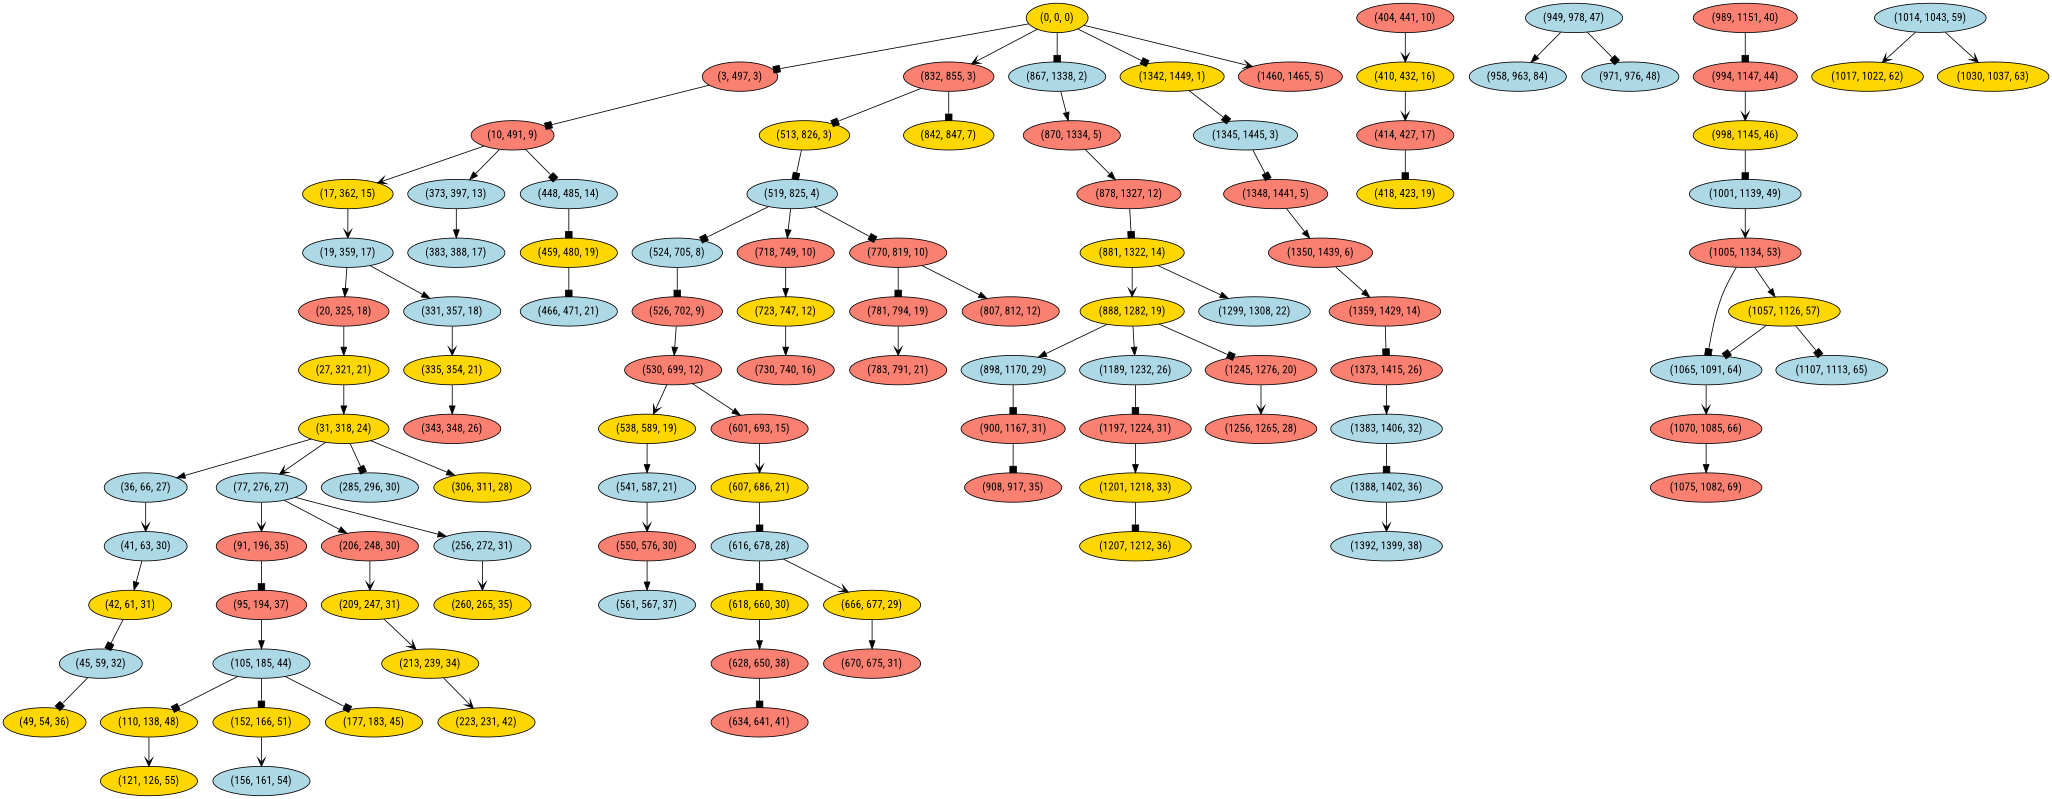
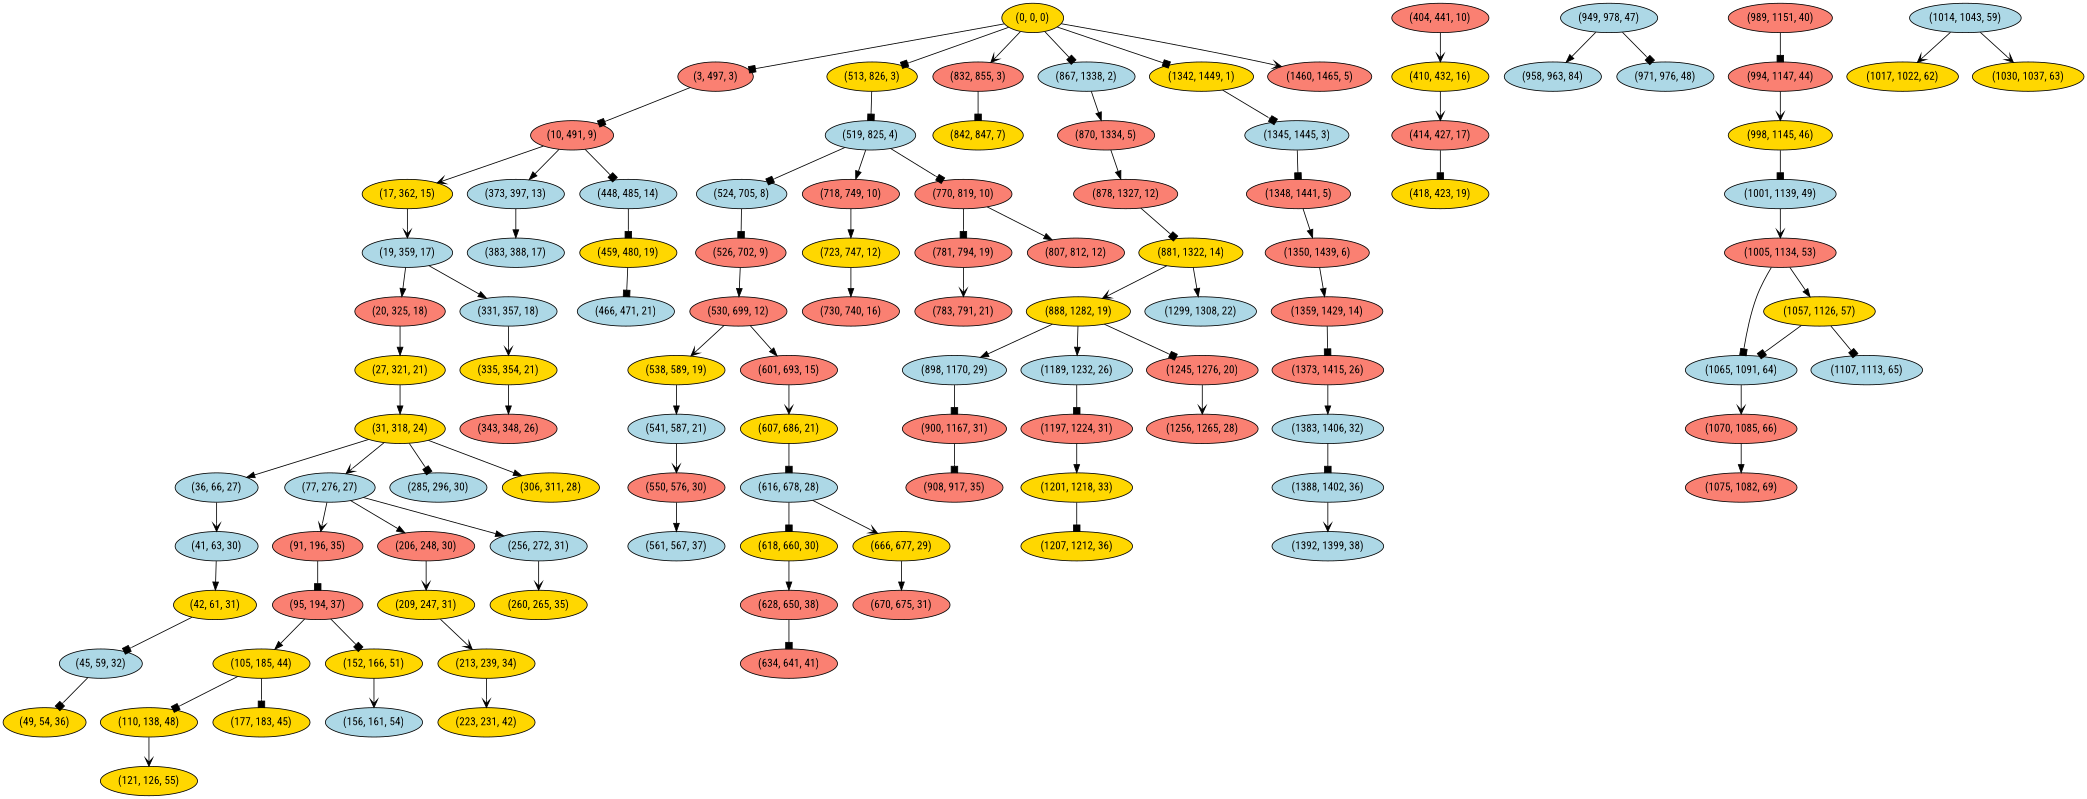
(881, 104) -> (959, 45)
(261, 664) -> (261, 664)
(261, 689) -> (343, 631)
